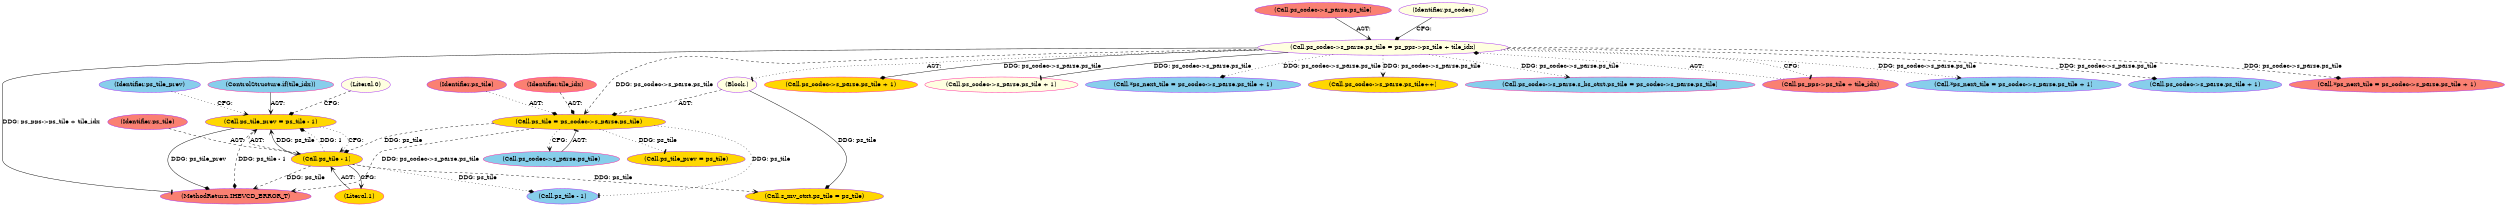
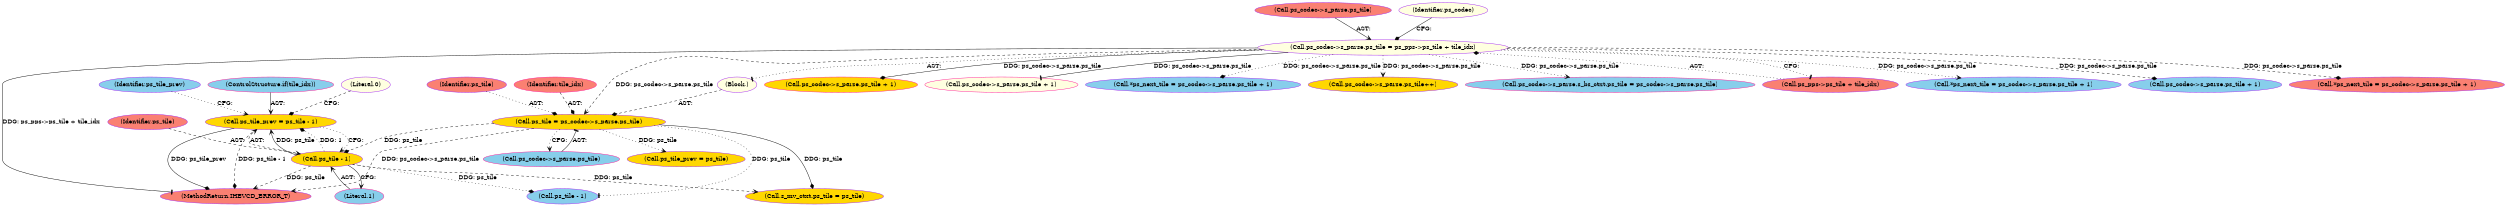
(817, 127) -> (746, 135)
(631, 140) -> (631, 140)
(359, 196) -> (359, 196)
